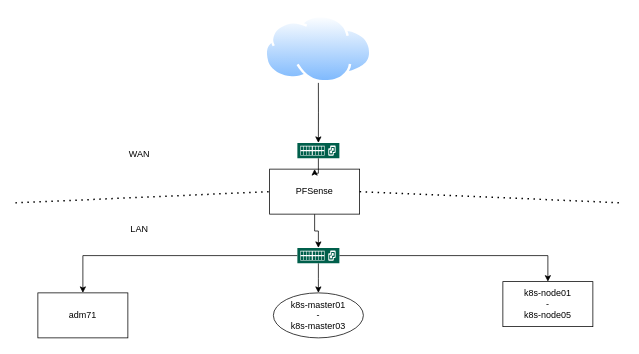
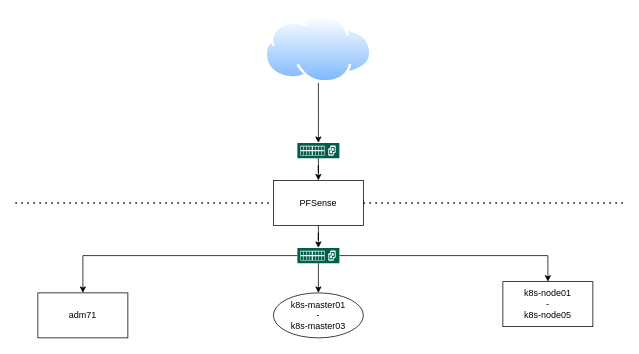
(139, 154) -> none
(315, 192) -> (318, 203)
(139, 229) -> none
